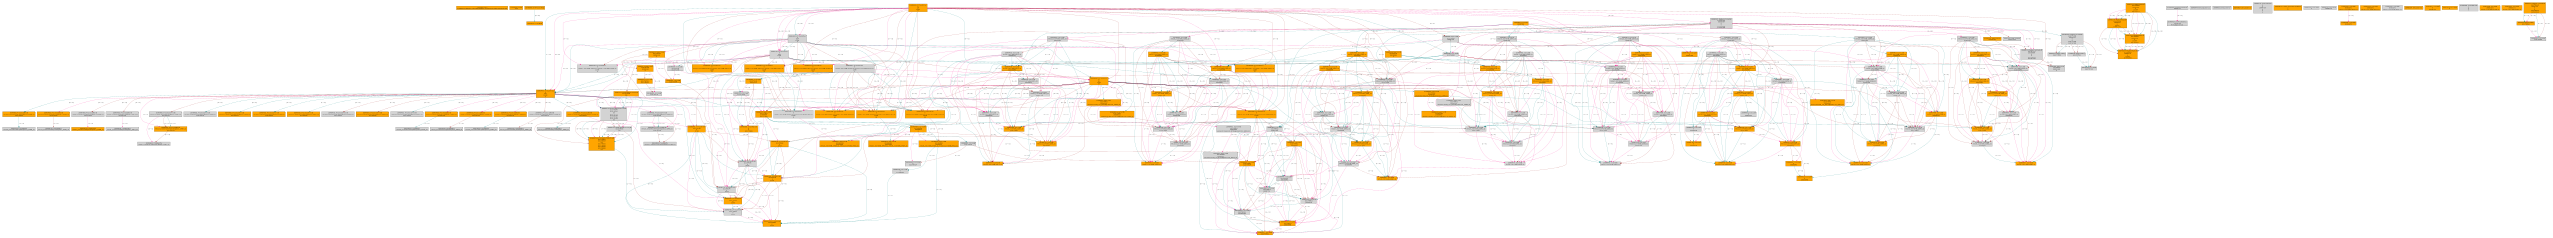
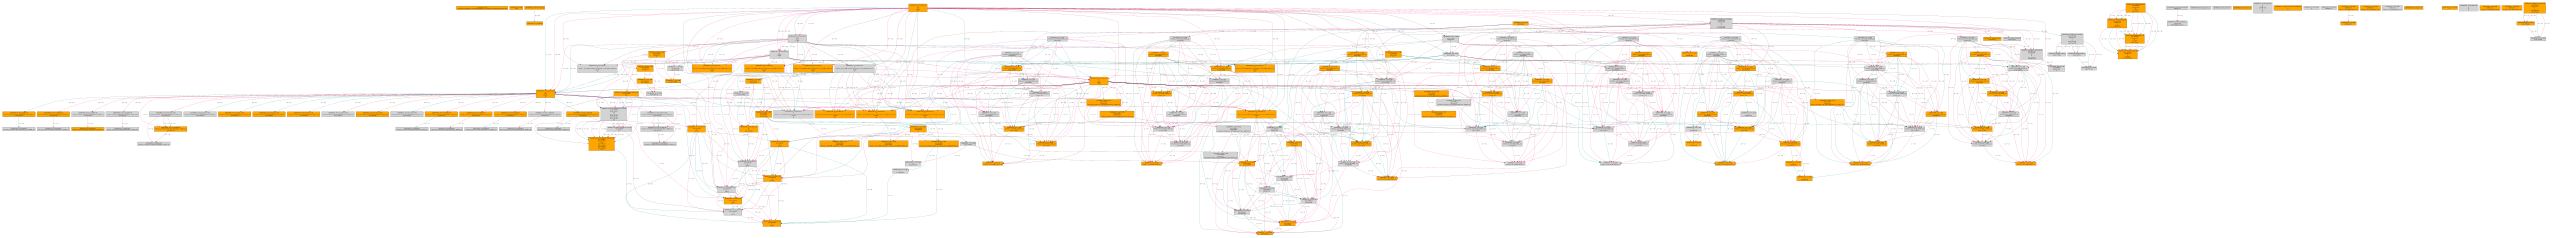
(2433, 8) -> none
